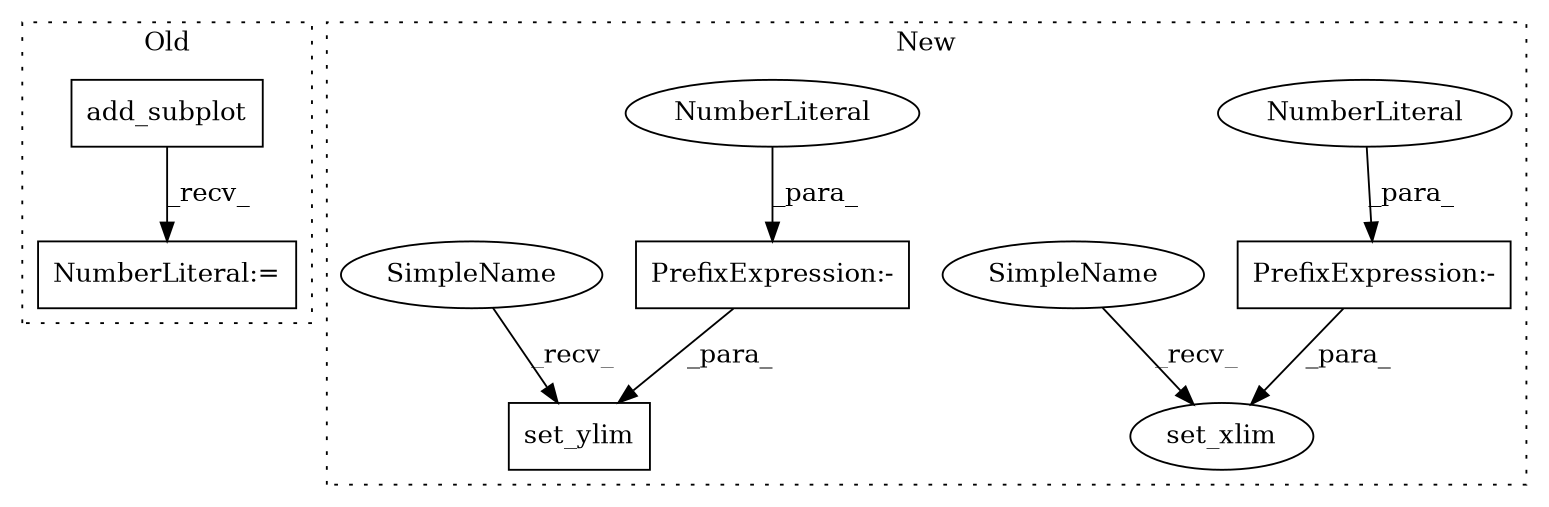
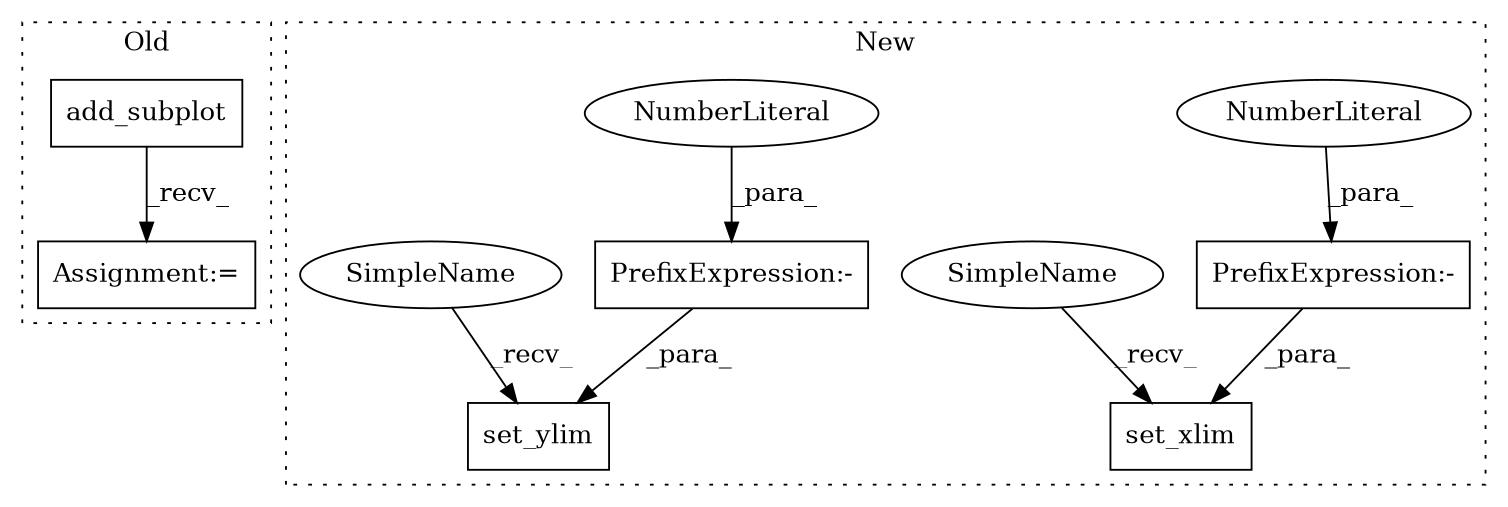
(167, 275) -> (147, 275)
(1222, 436) -> (1181, 436)
